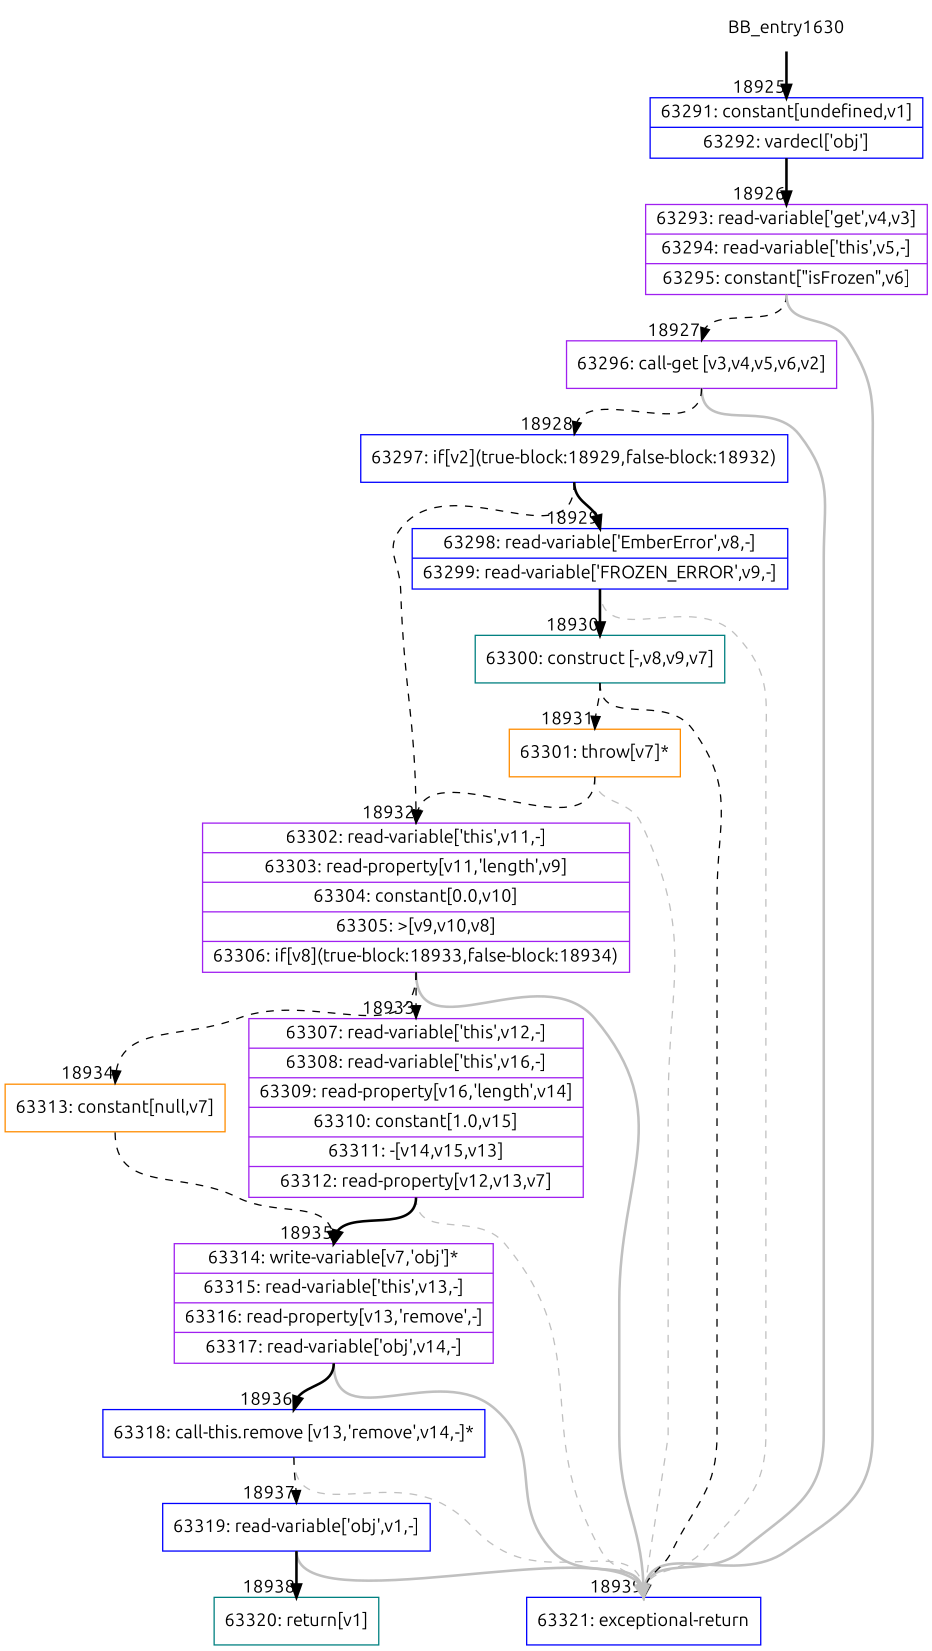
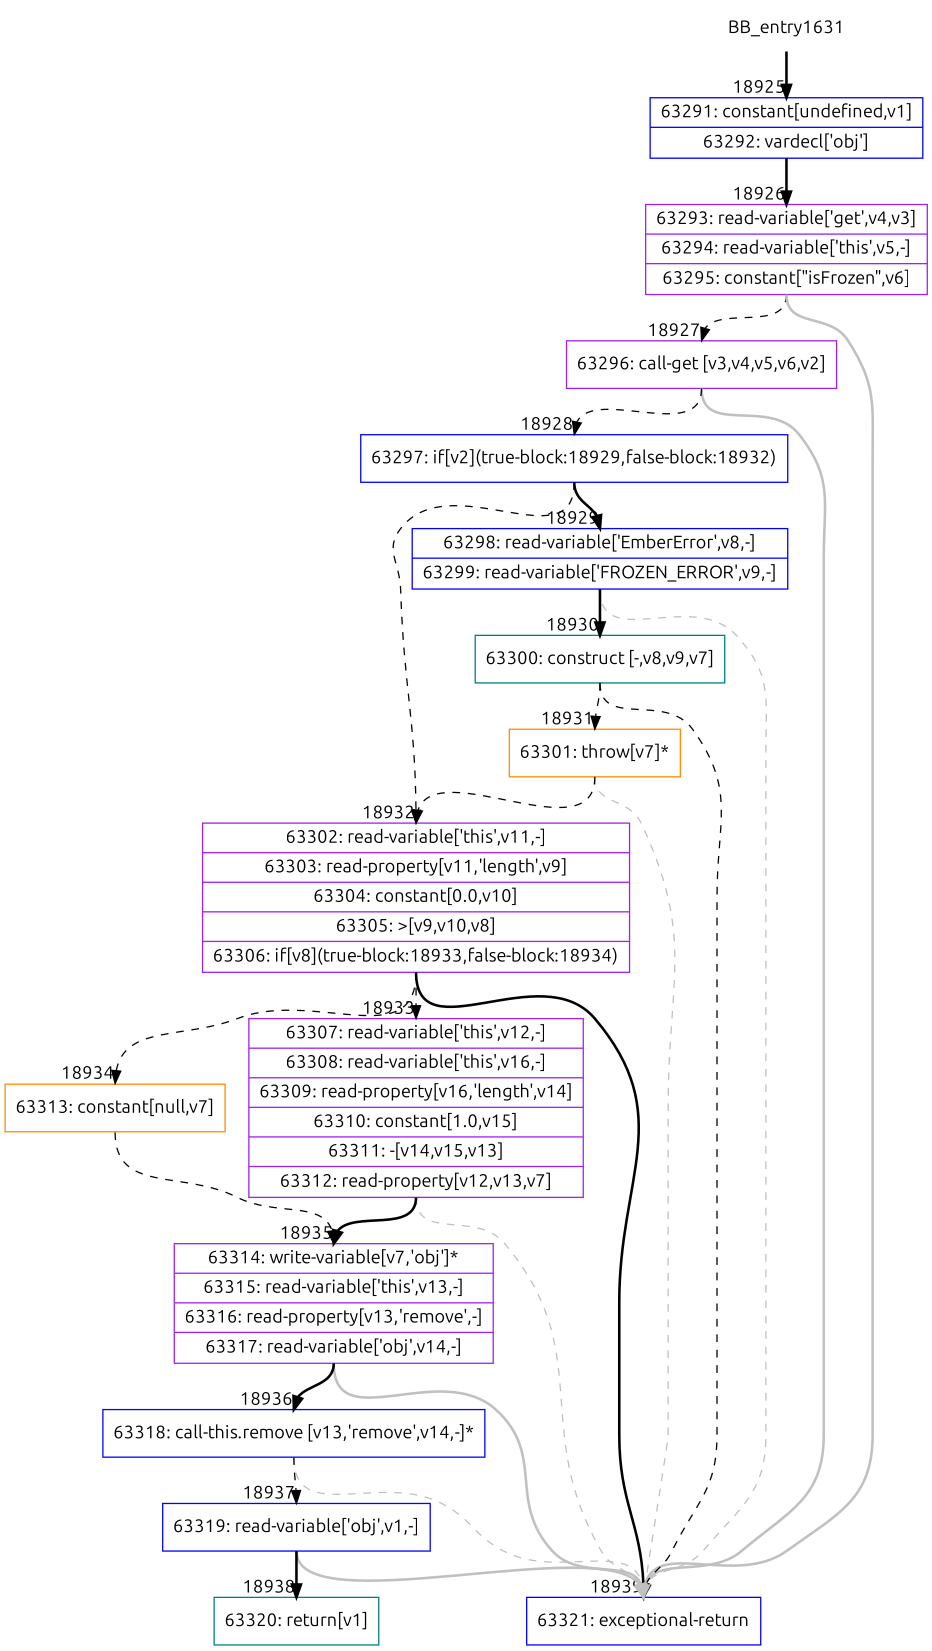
(786, 28) -> (786, 28)
(631, 1194) -> (631, 1194)
